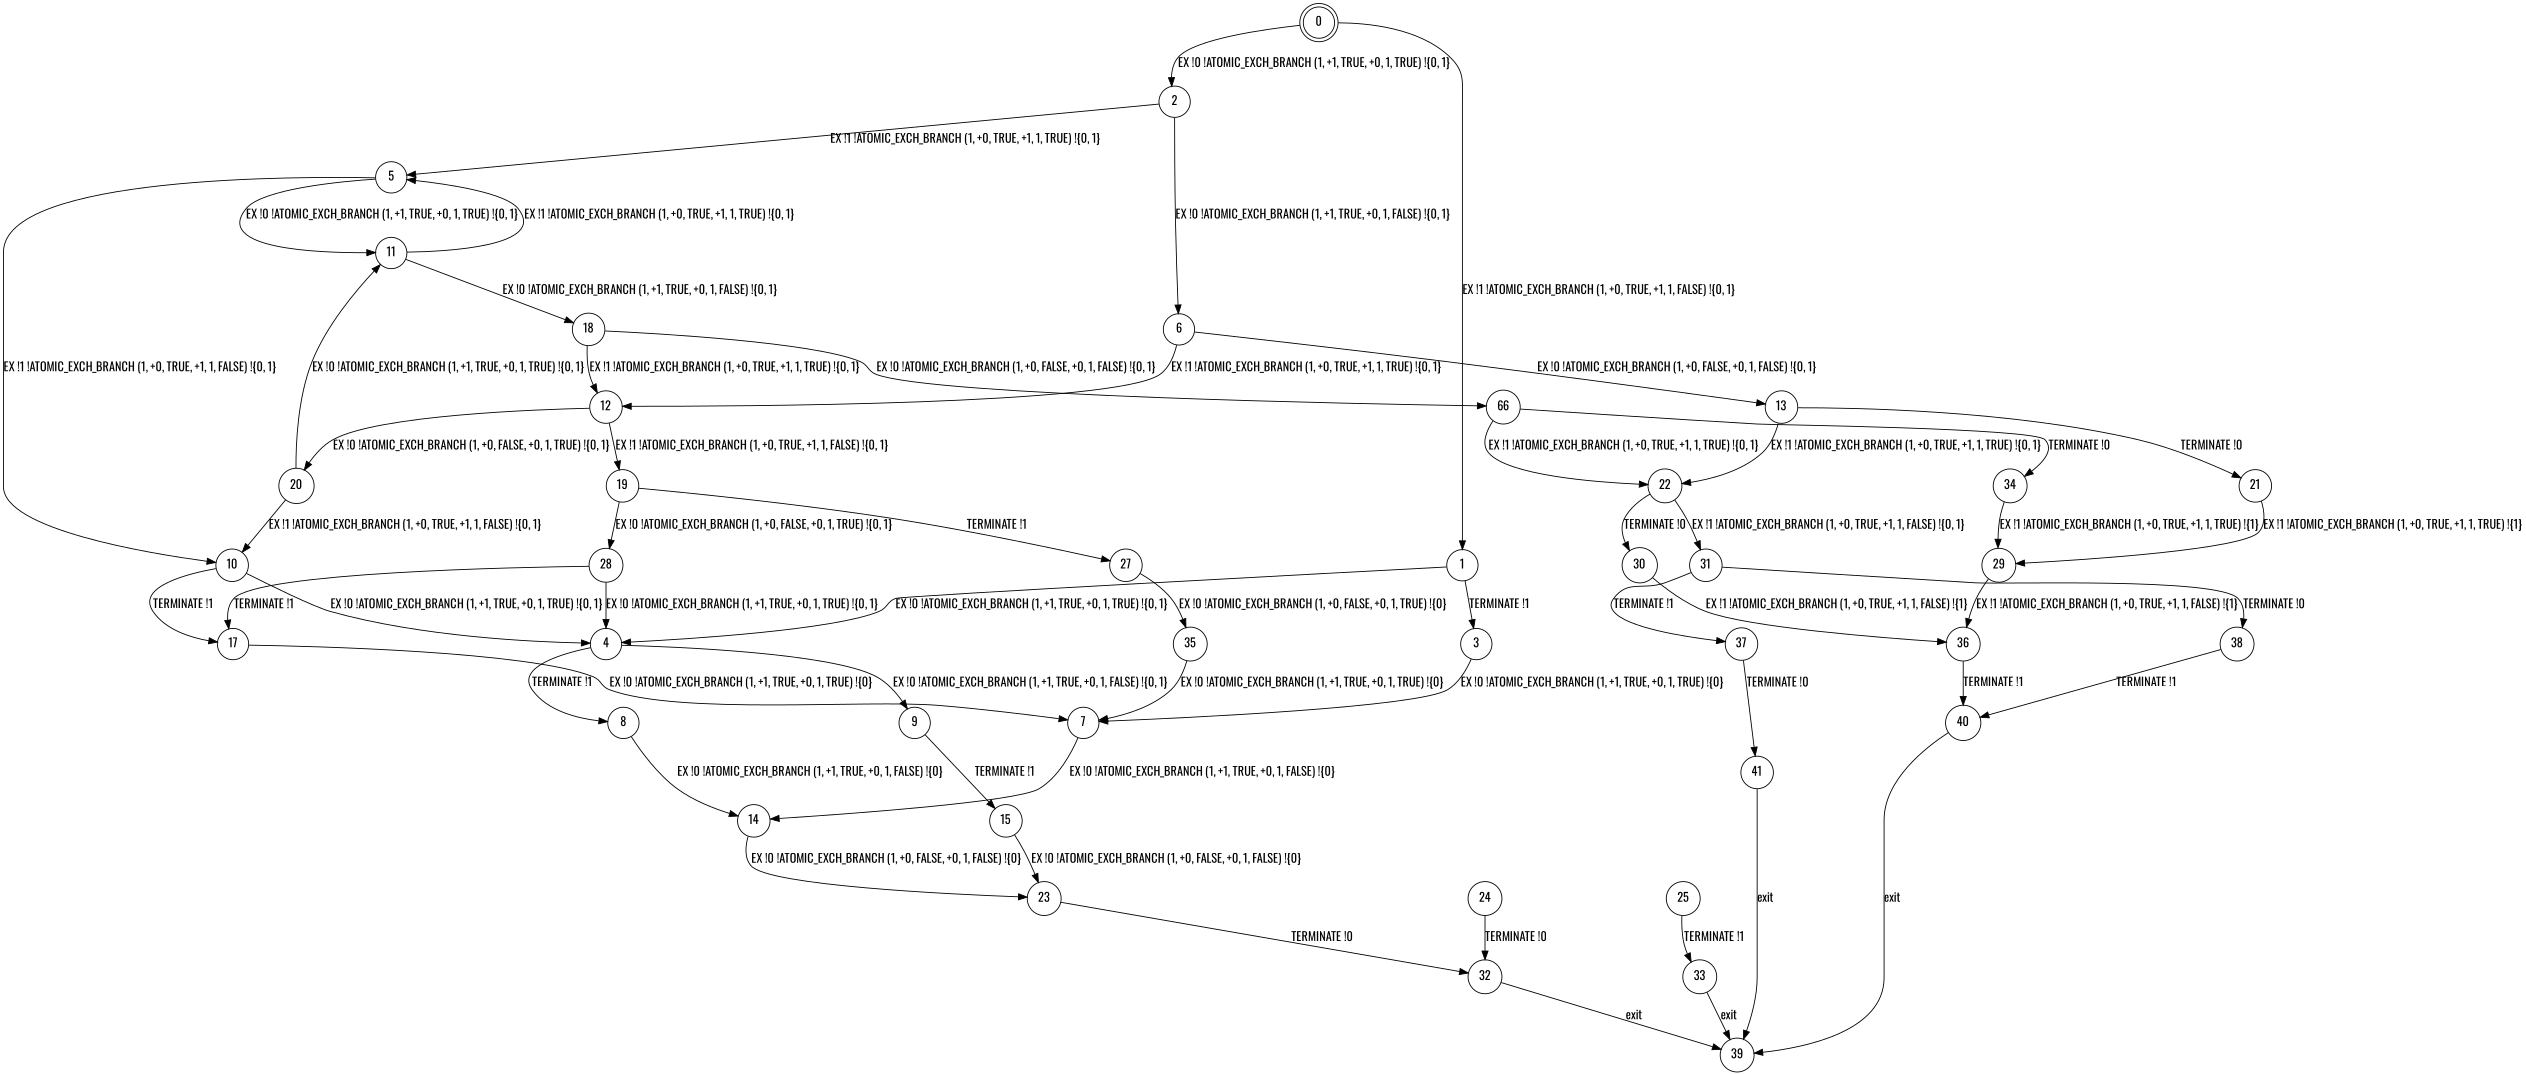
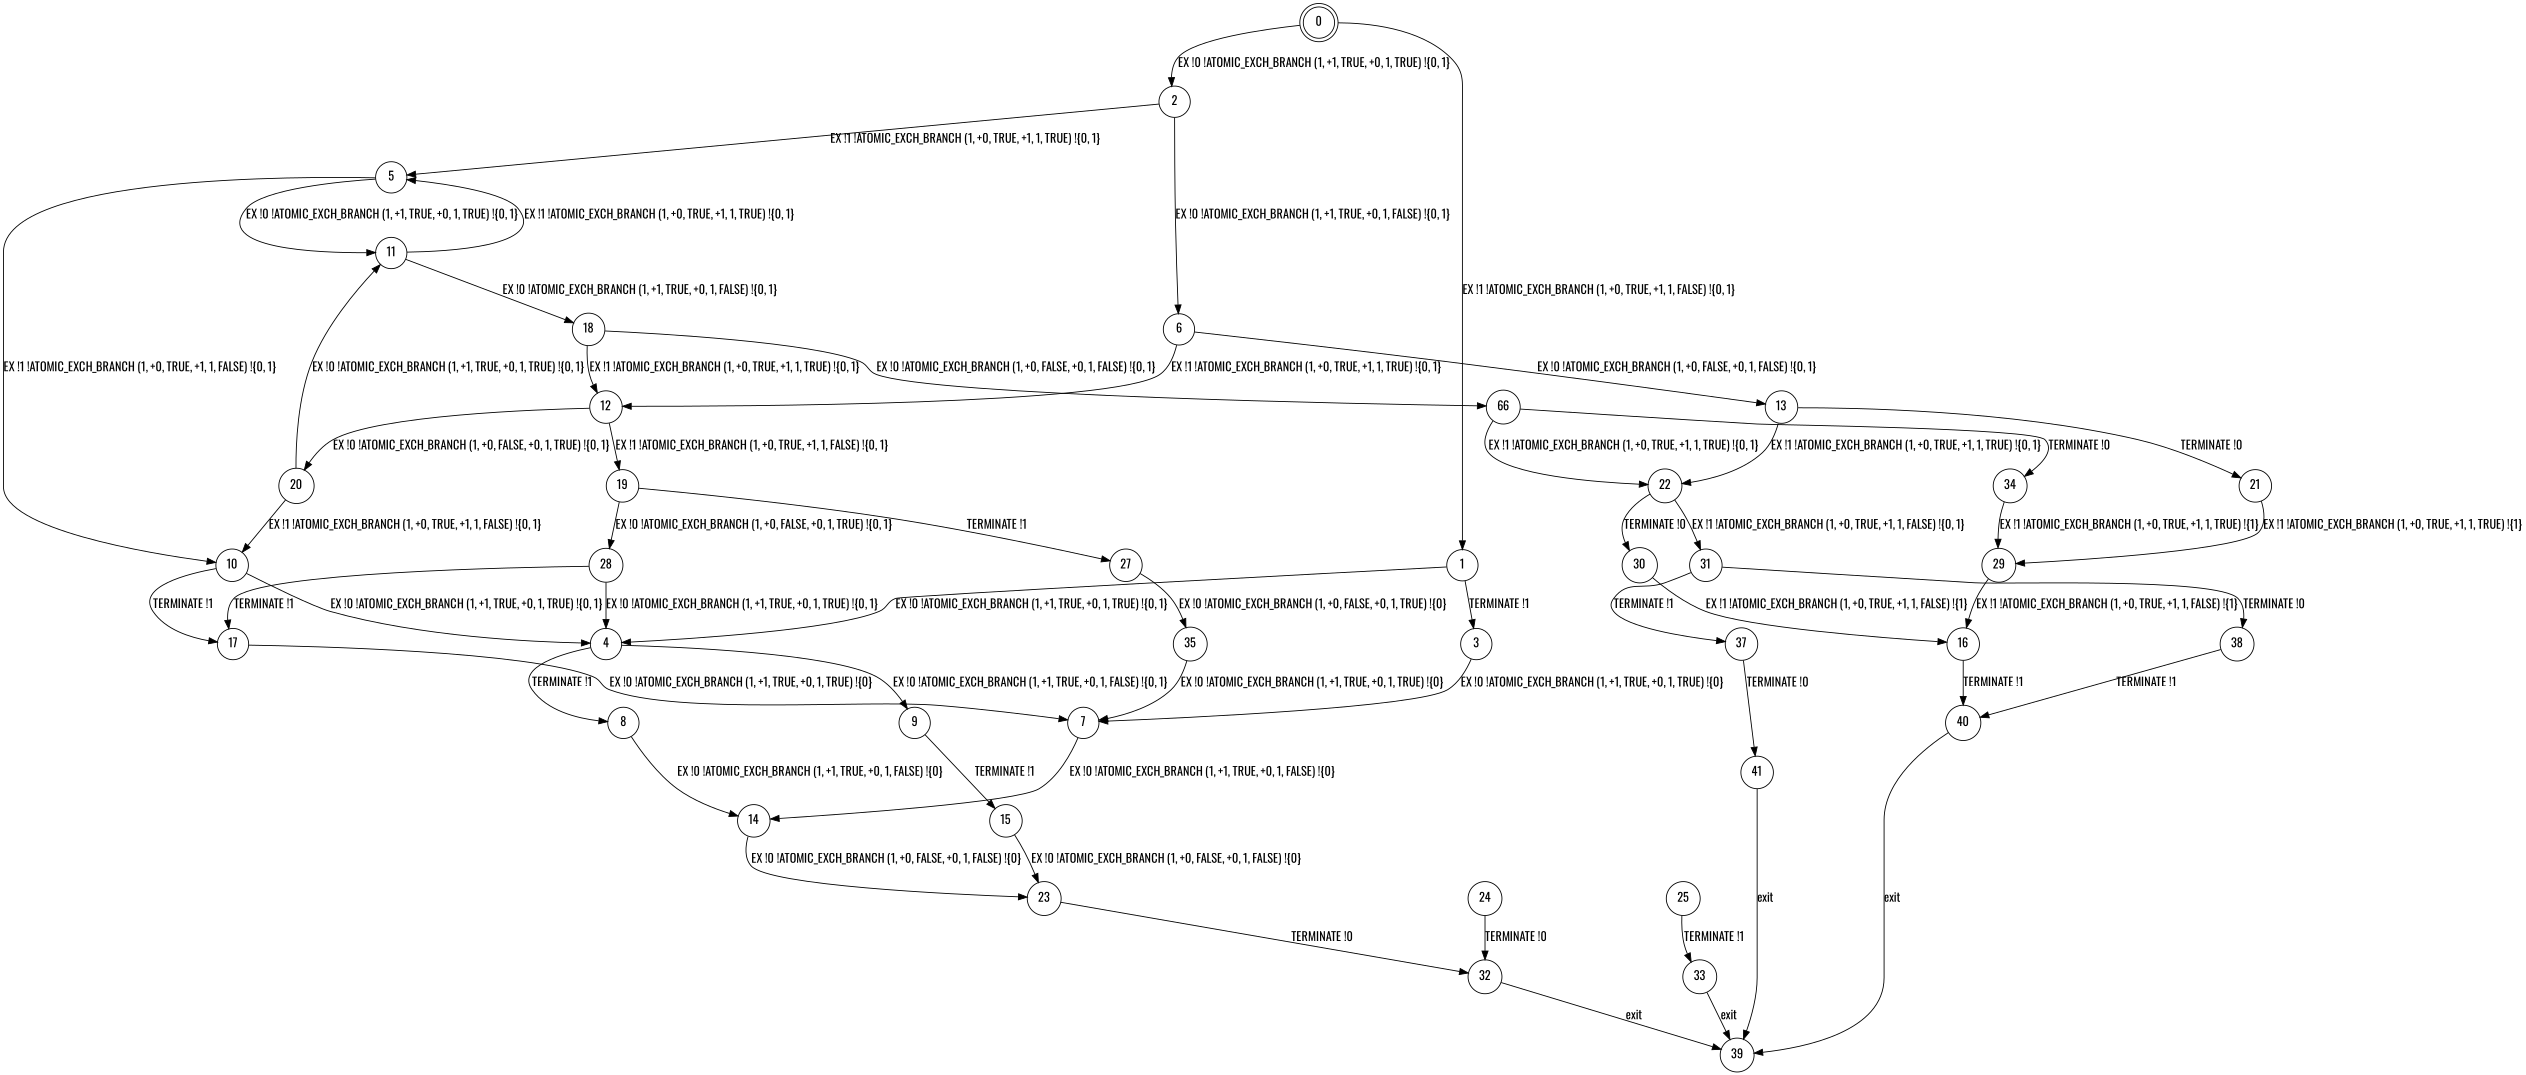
(1963, 644) -> (1963, 644)
